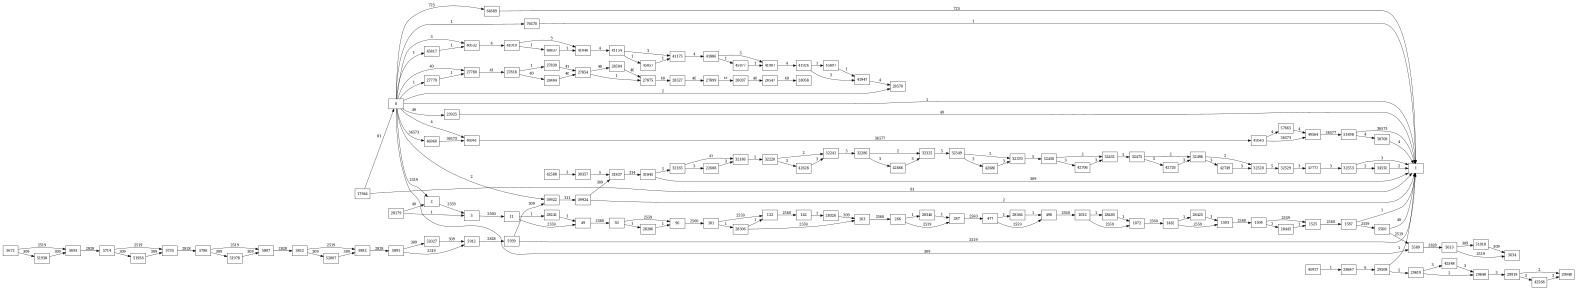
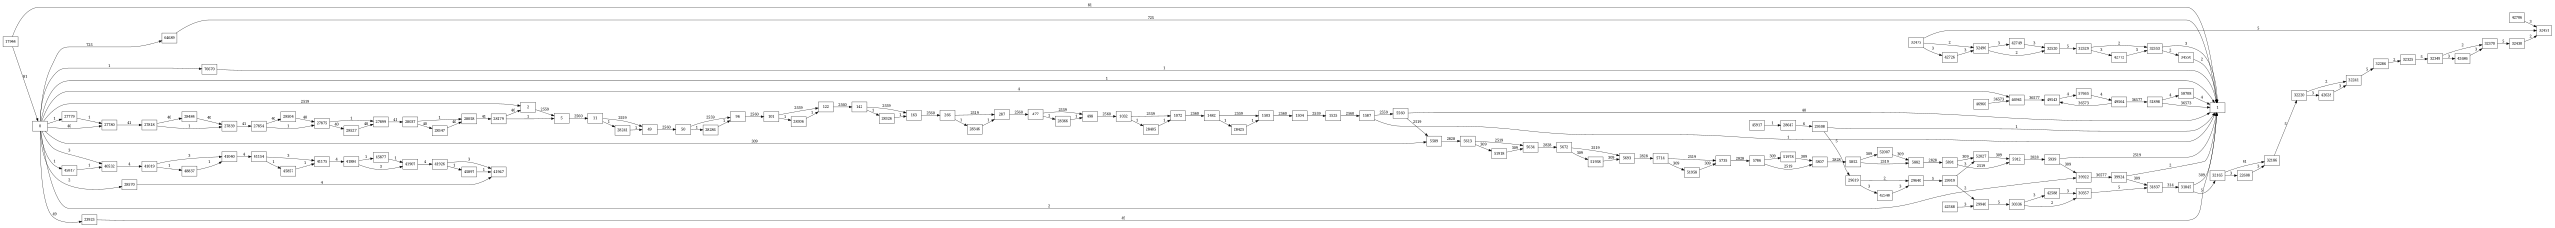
none -> (2118, 45)
(566, 77) -> (208, 121)
(879, 83) -> (314, 185)
none -> (482, 119)
none -> (350, 120)
none -> (438, 120)
(404, 129) -> none
(1285, 141) -> (2087, 106)
none -> (1546, 147)
(1122, 157) -> (2228, 31)
(1064, 163) -> none
(898, 168) -> none
(567, 198) -> (2101, 175)
none -> (2017, 204)
(847, 215) -> (900, 115)
(800, 227) -> (885, 109)
(1286, 229) -> none
(1524, 278) -> (1964, 170)
